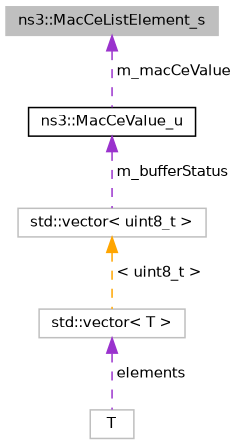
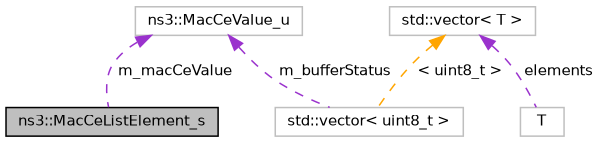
(112, 21) -> (112, 122)
(112, 79) -> (110, 69)
(112, 122) -> (219, 21)
(112, 281) -> (403, 74)
